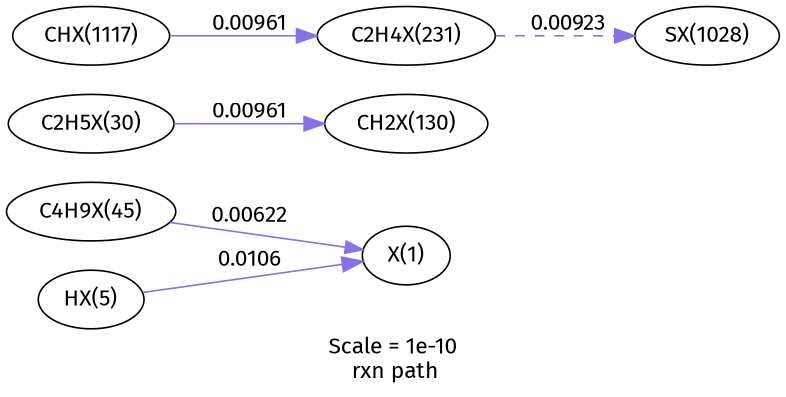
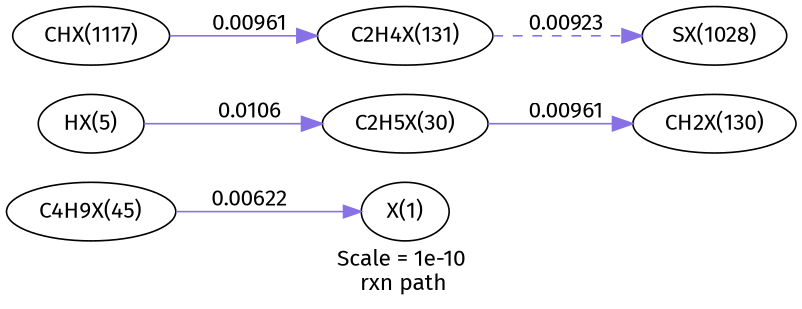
(406, 36) -> (405, 36)
(243, 278) -> (223, 124)
